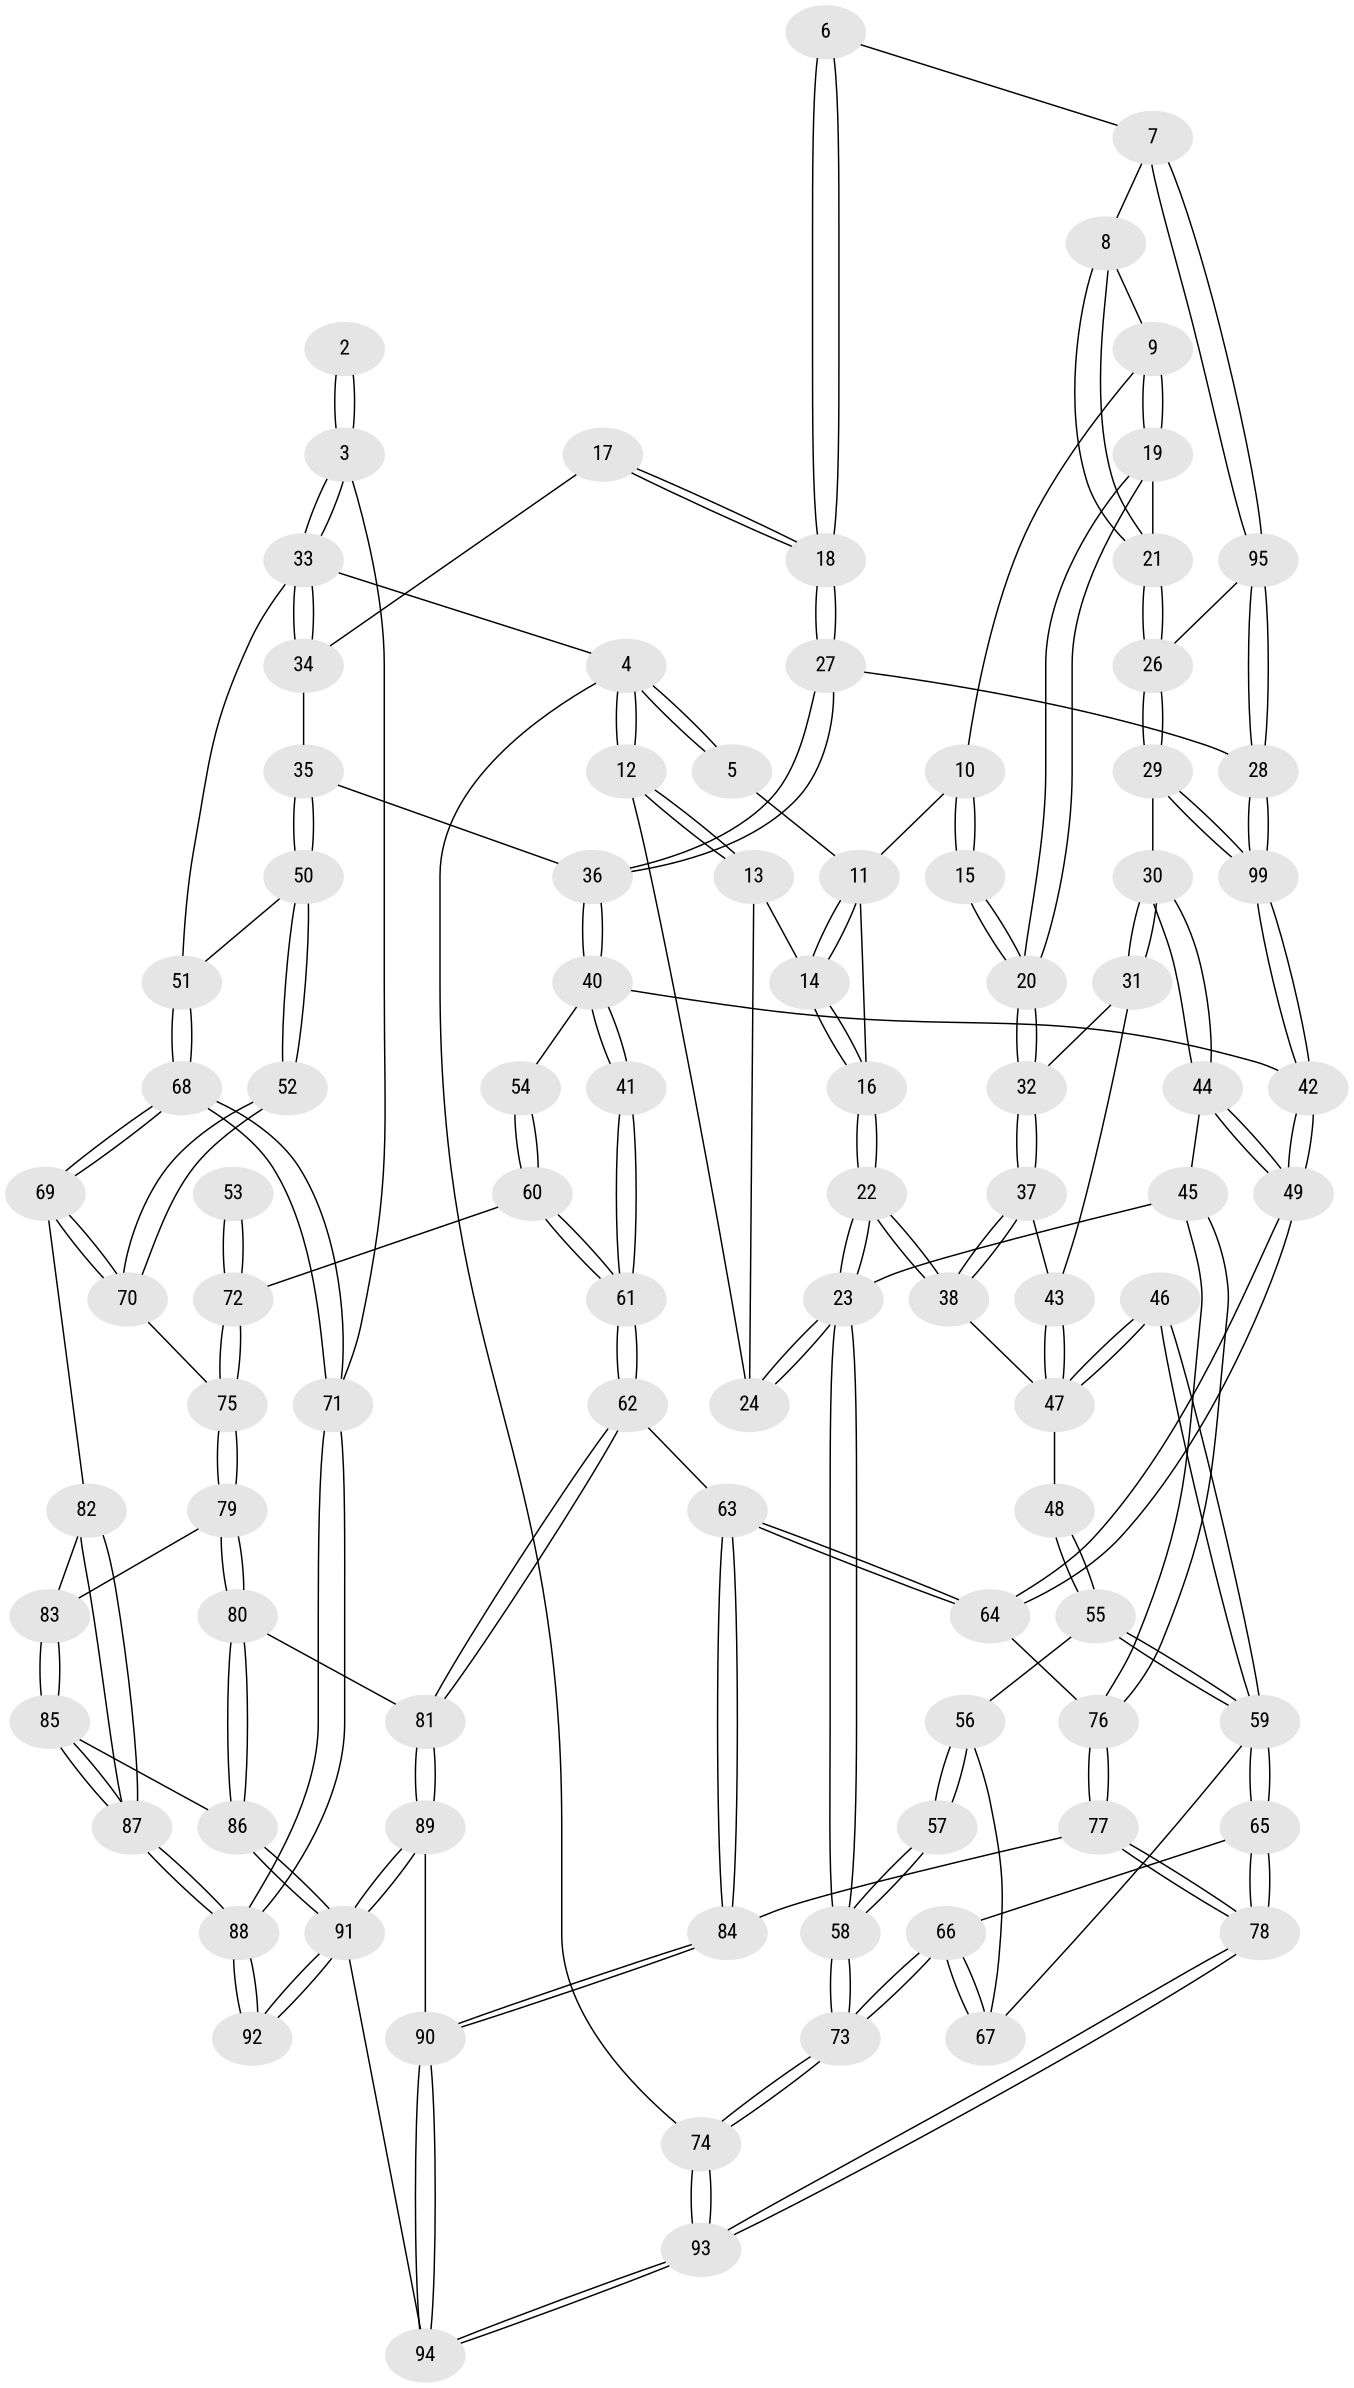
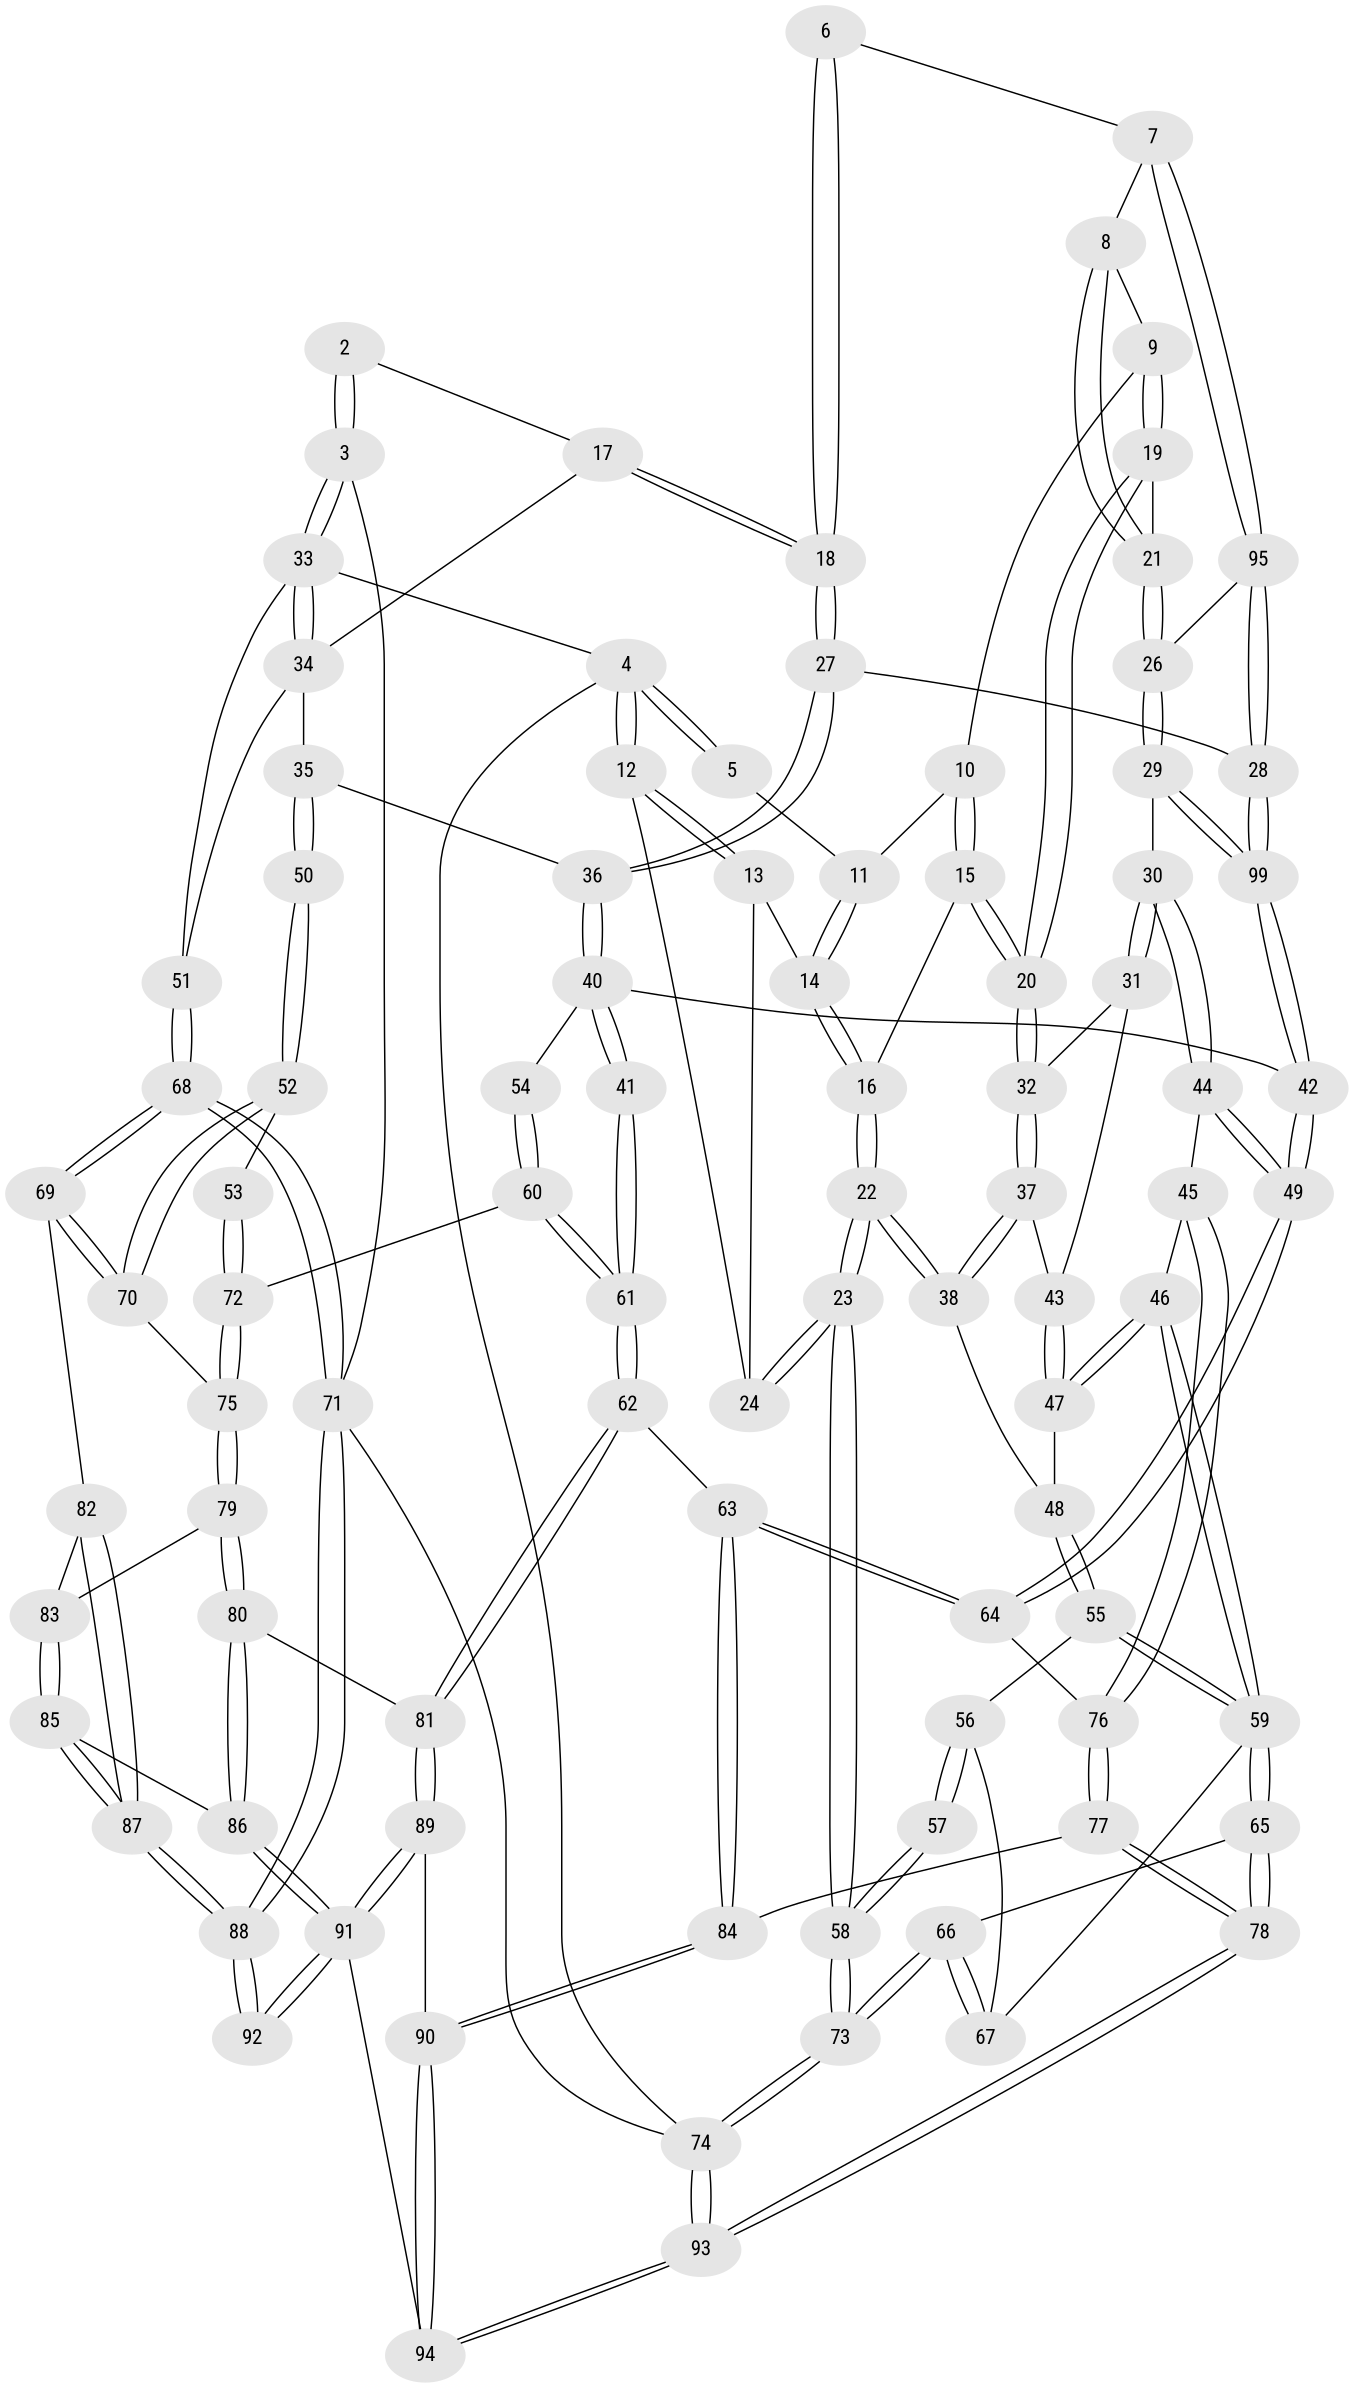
none -> (474, 402)
(243, 930) -> (222, 818)
(863, 983) -> (916, 982)
none -> (260, 1141)
(1019, 1238) -> (1174, 1247)
(1002, 1352) -> (991, 1409)
none -> (504, 1805)
